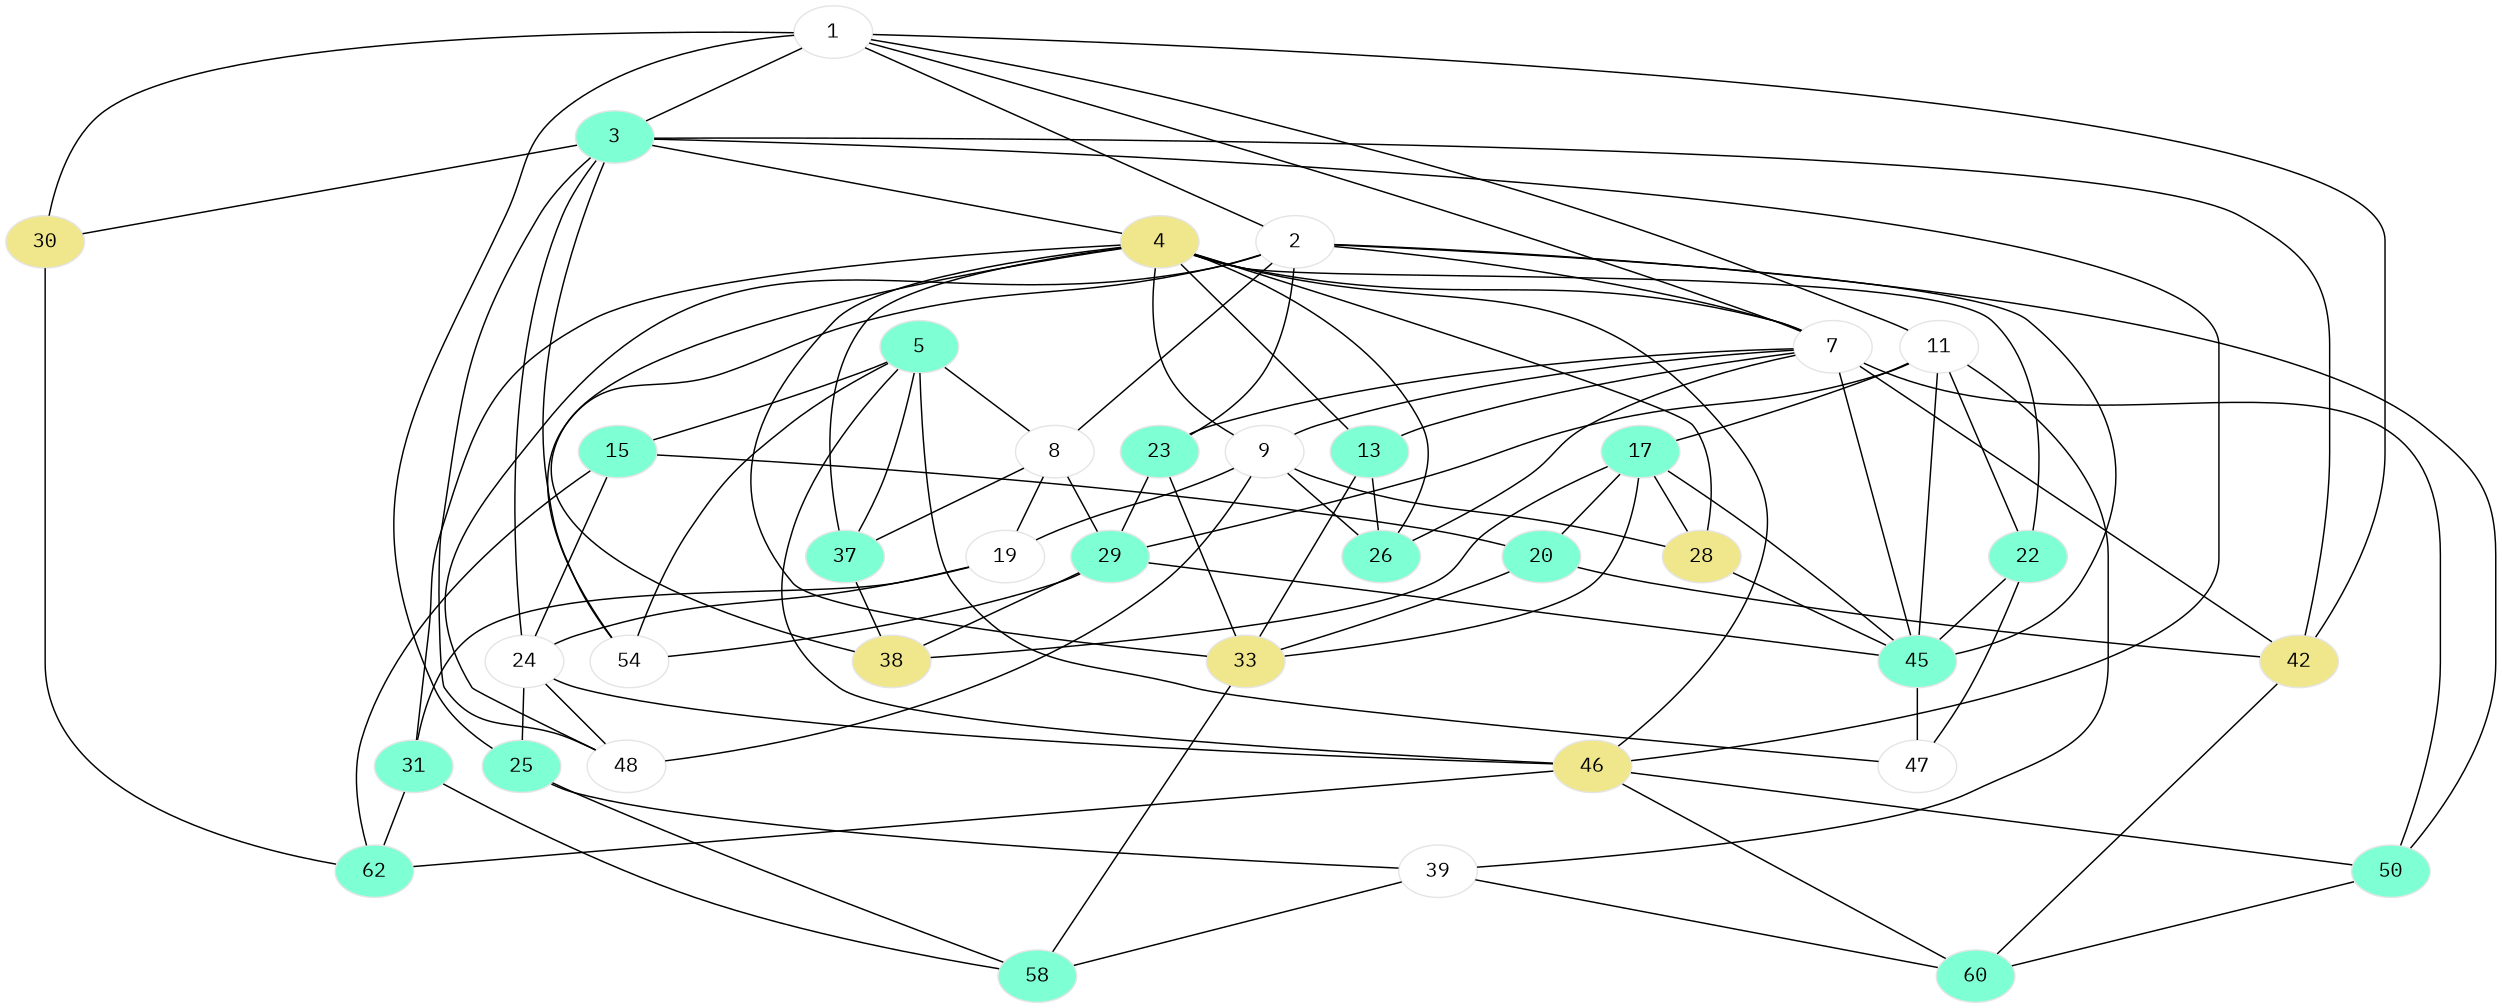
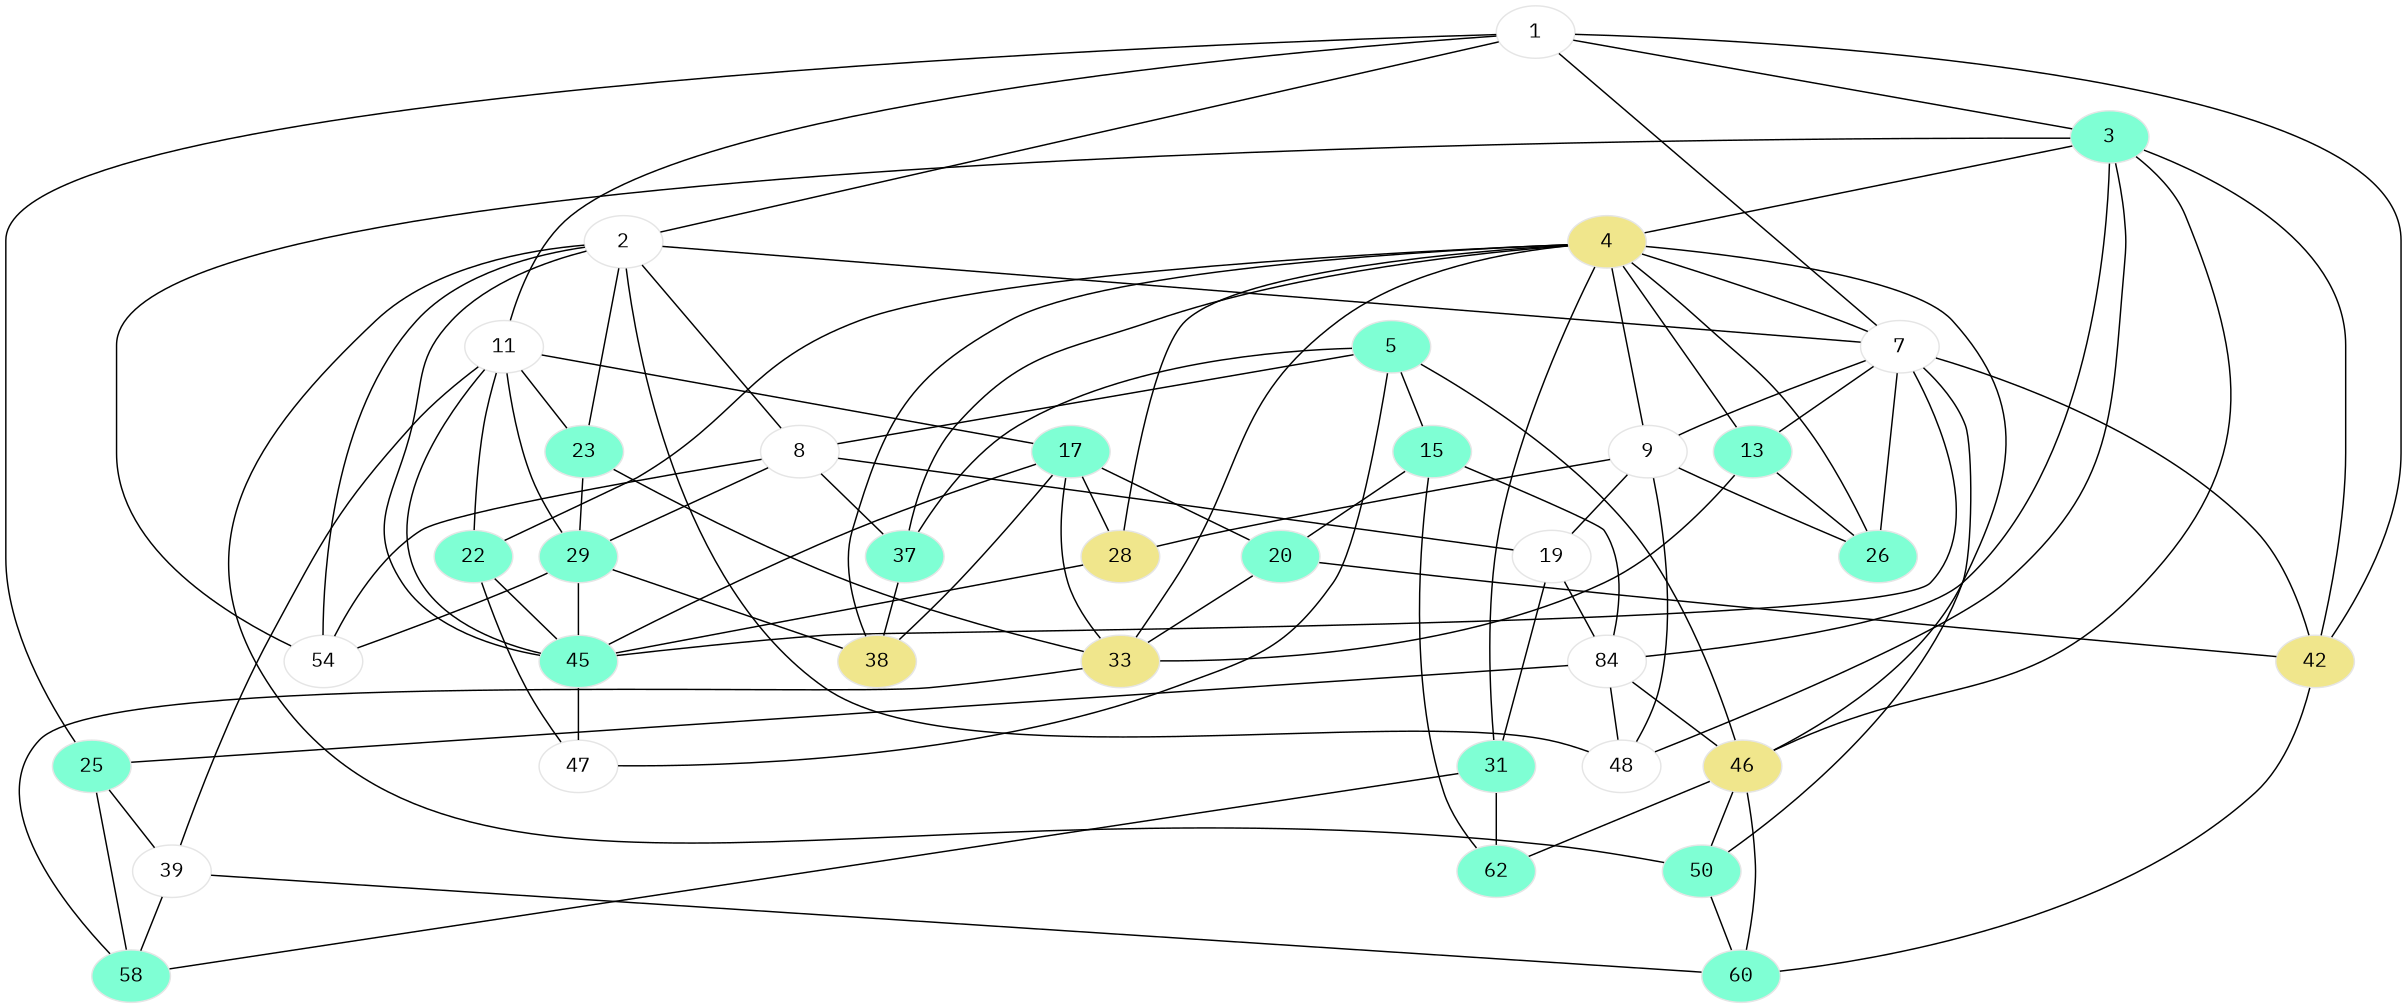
(45, 242) -> none
(1488, 372) -> (544, 399)
(733, 473) -> (522, 503)
(524, 661) -> (1607, 661)
